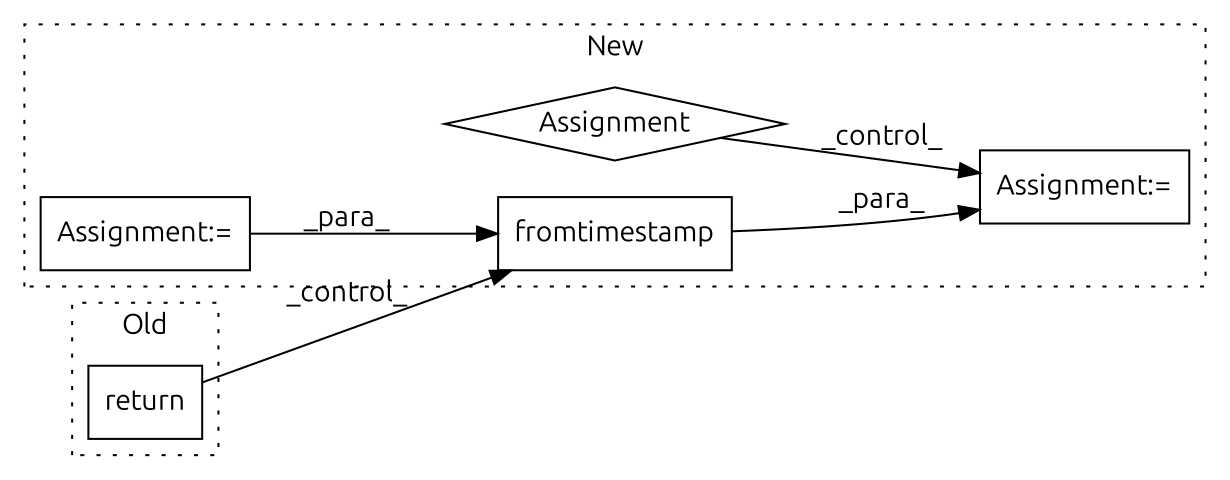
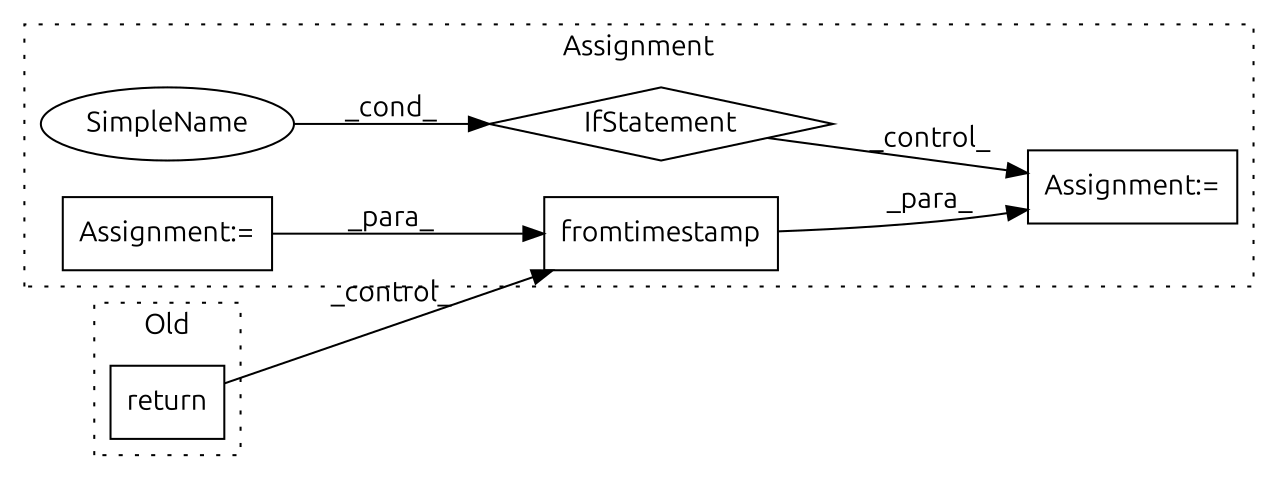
(615, 48) -> (639, 48)
none -> (167, 124)
(615, 124) -> (661, 124)
